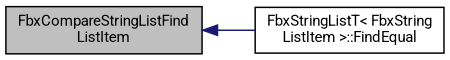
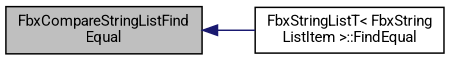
(104, 30) -> (104, 30)
